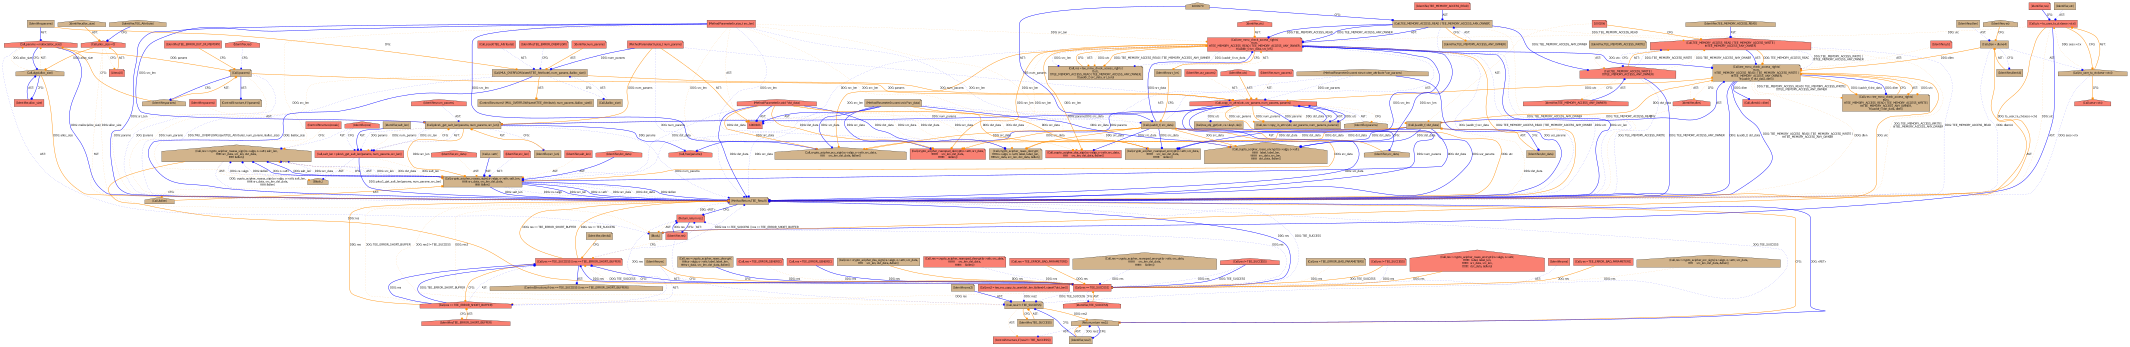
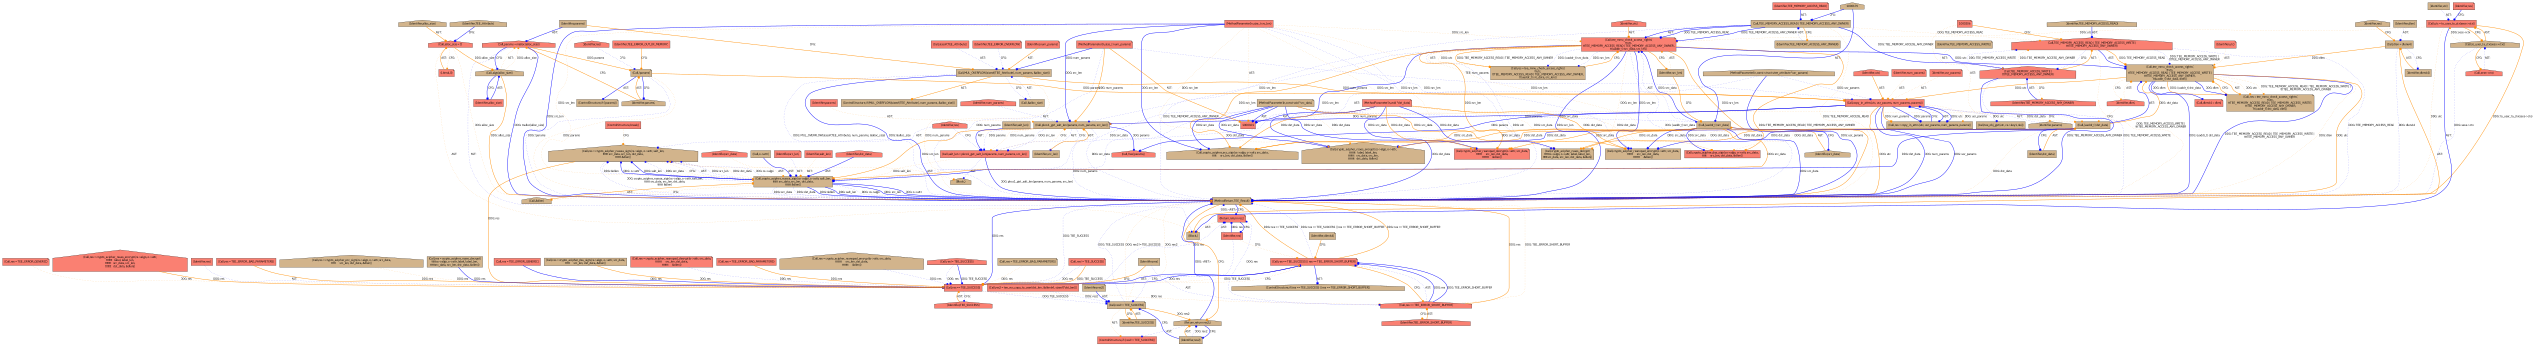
(2042, 58) -> (2485, 59)
(777, 103) -> (1387, 103)
(1253, 103) -> (1885, 103)
